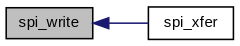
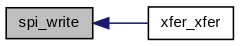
(191, 23) -> (191, 23)
